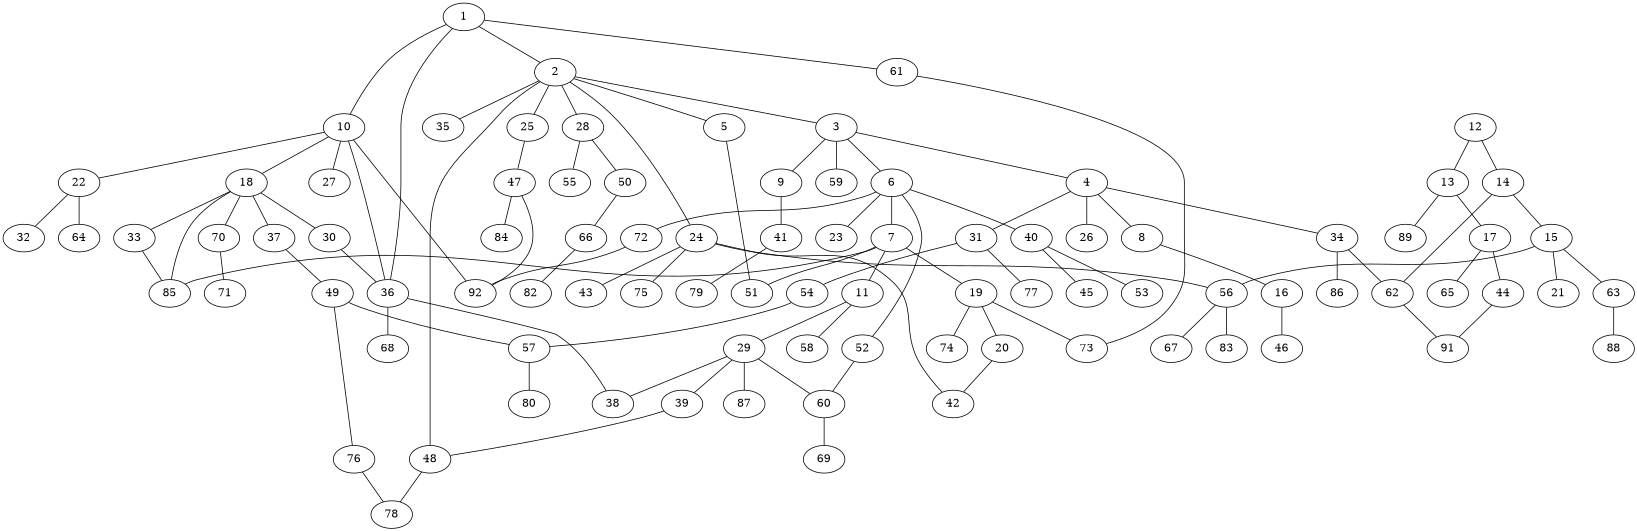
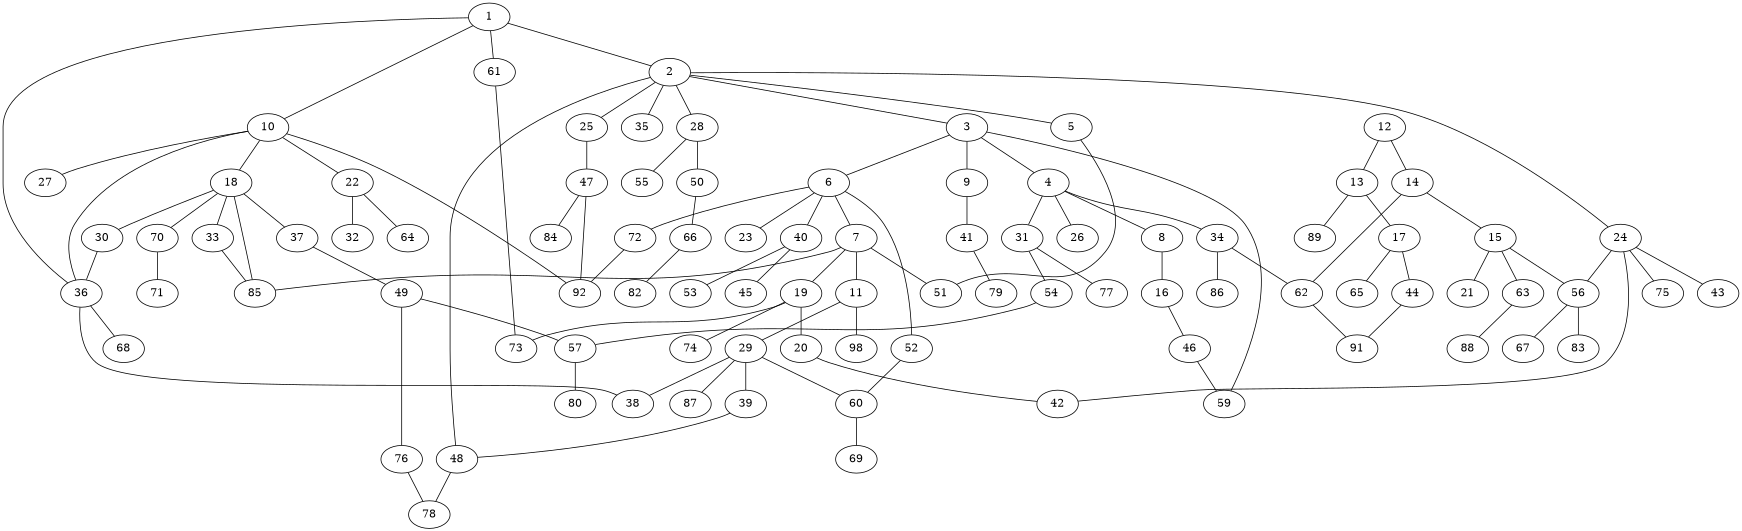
(807, 349) -> (856, 349)
none -> (1207, 376)
